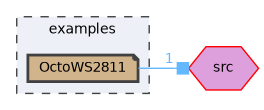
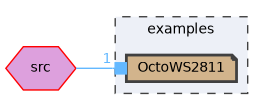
(158, 68) -> (94, 68)
